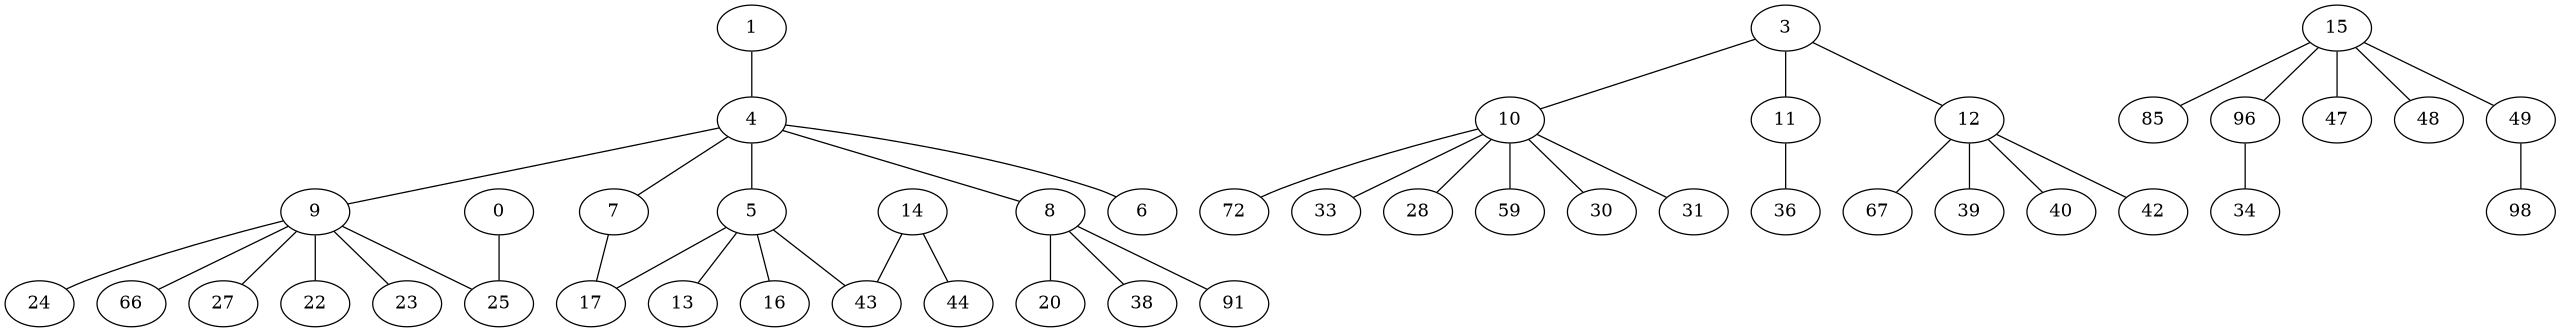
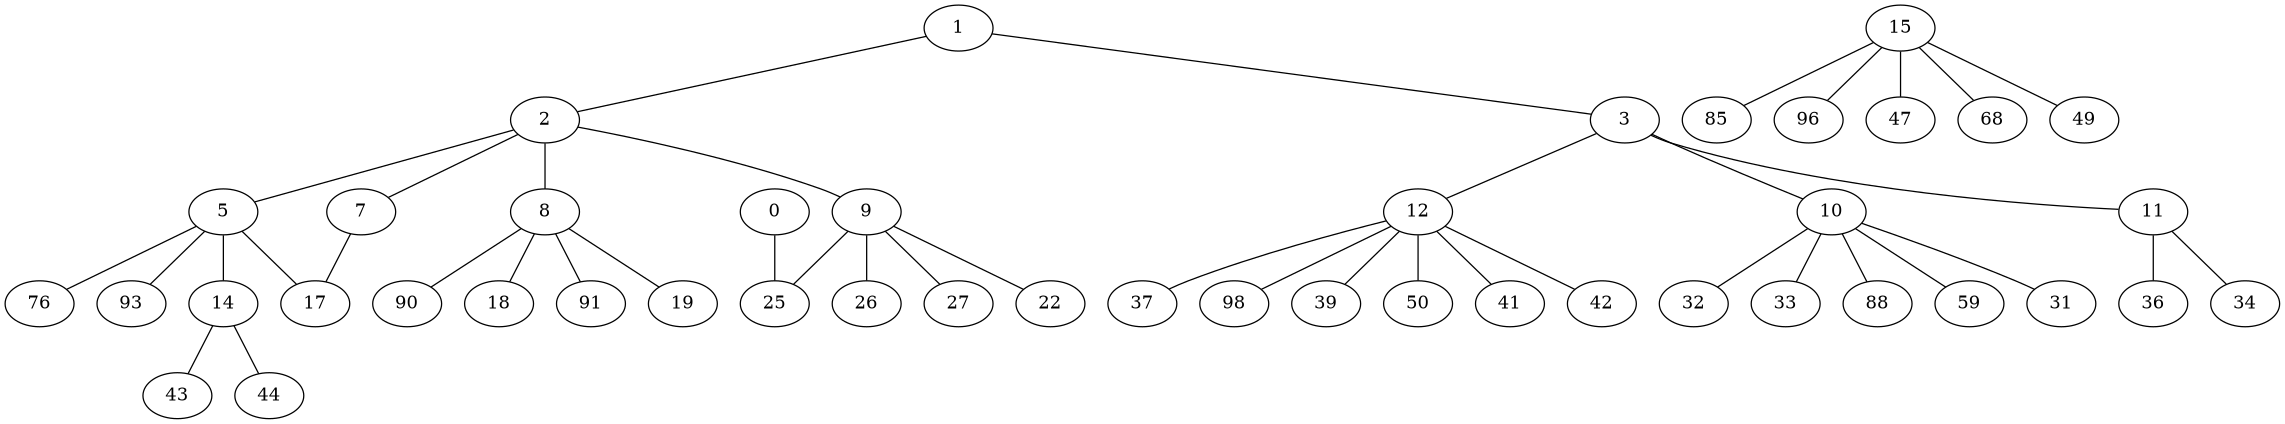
none -> (1292, 74)
(752, 120) -> (545, 120)
(2429, 120) -> (1992, 120)
(2245, 166) -> (2199, 258)
(2521, 166) -> (1326, 258)
(1142, 212) -> none
(1234, 212) -> (1694, 304)
(1418, 212) -> (1878, 304)
(1602, 212) -> none
(1878, 212) -> (1142, 304)
(2061, 212) -> (1418, 304)
(809, 258) -> (223, 258)
(40, 304) -> none
(131, 304) -> (867, 304)
(407, 304) -> none
(683, 304) -> (131, 304)
none -> (683, 304)
(775, 304) -> (40, 304)
(1050, 304) -> (407, 304)
(1142, 304) -> (499, 304)
none -> (1510, 304)
